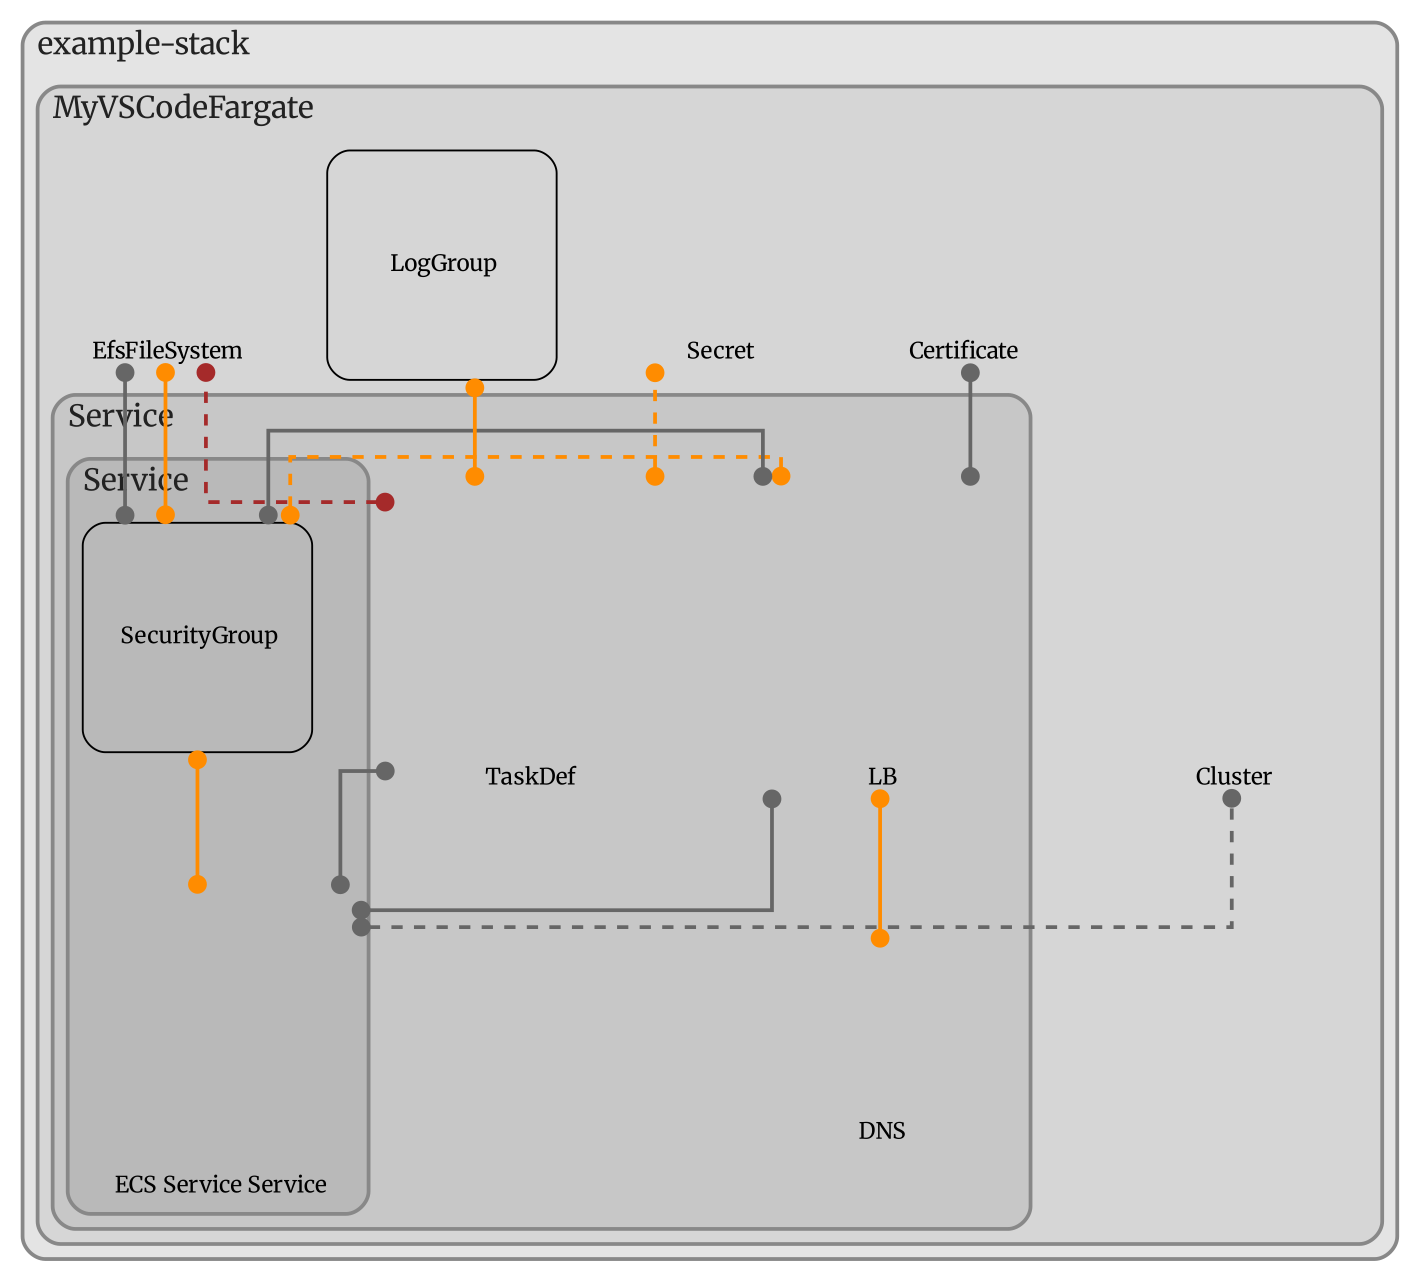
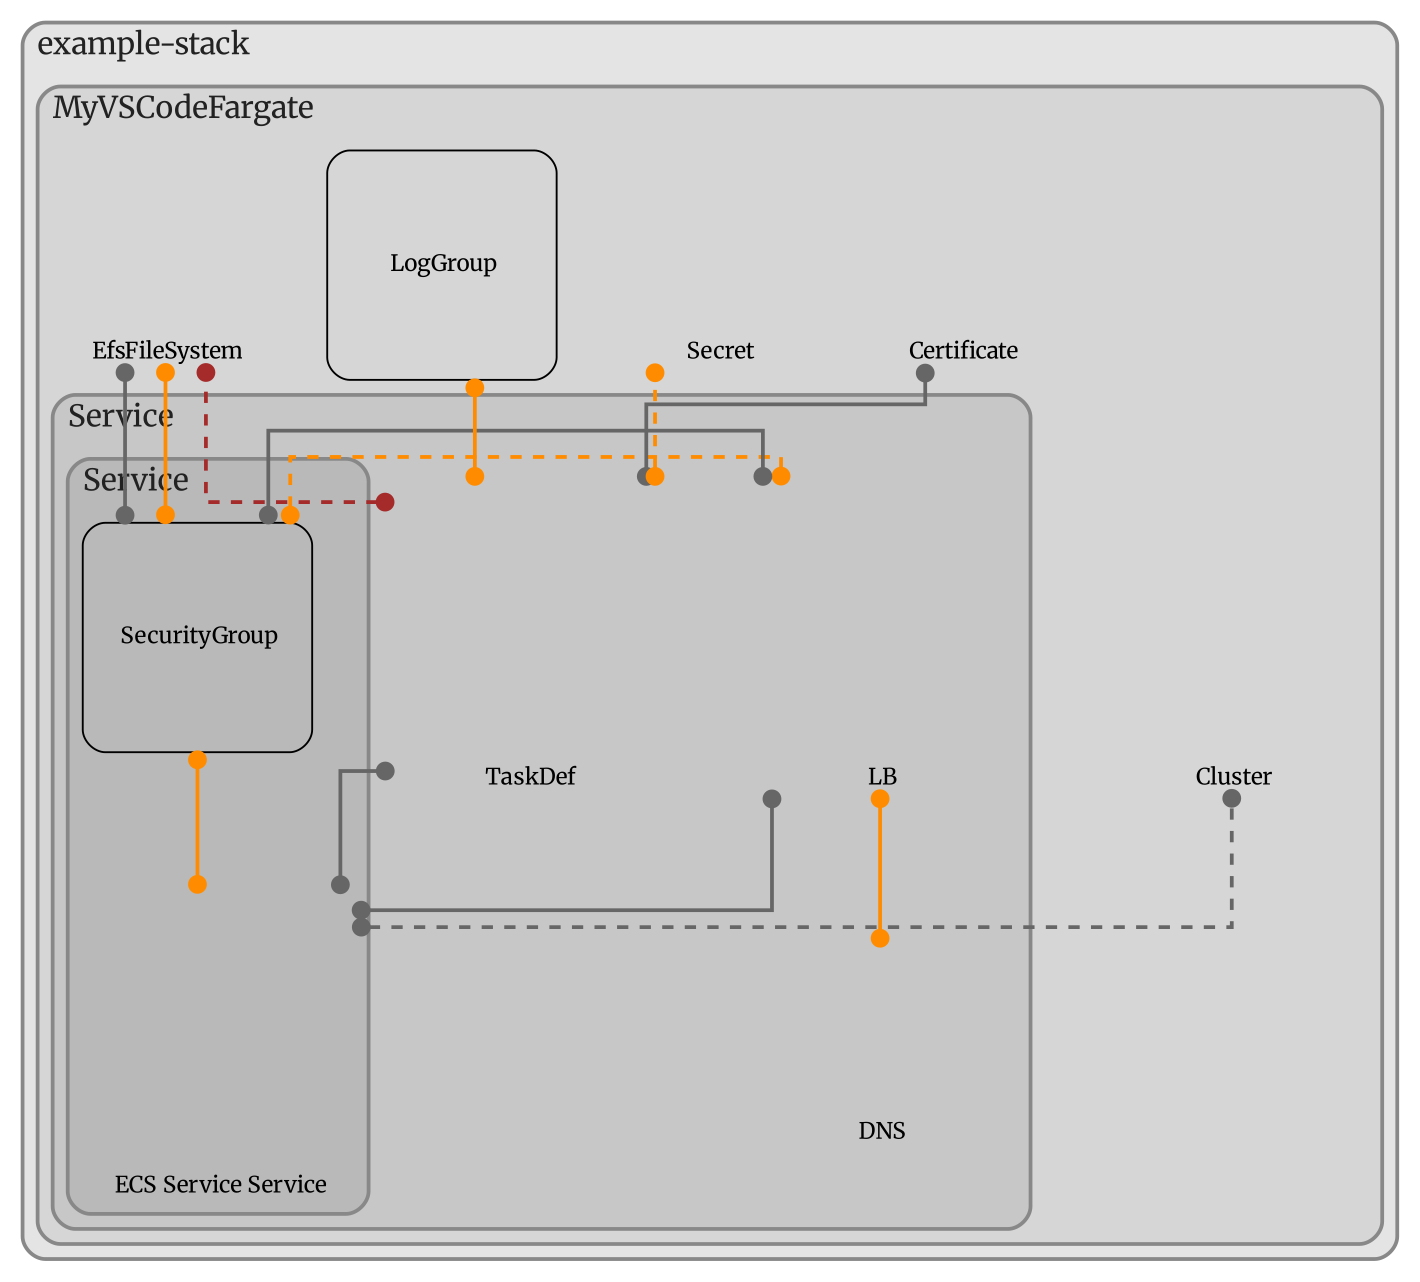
(970, 425) -> (765, 404)
